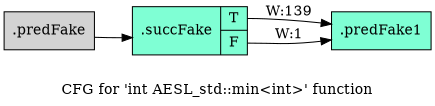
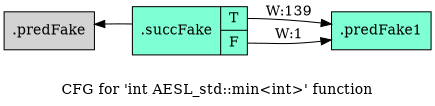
(108, 38) -> (119, 24)
